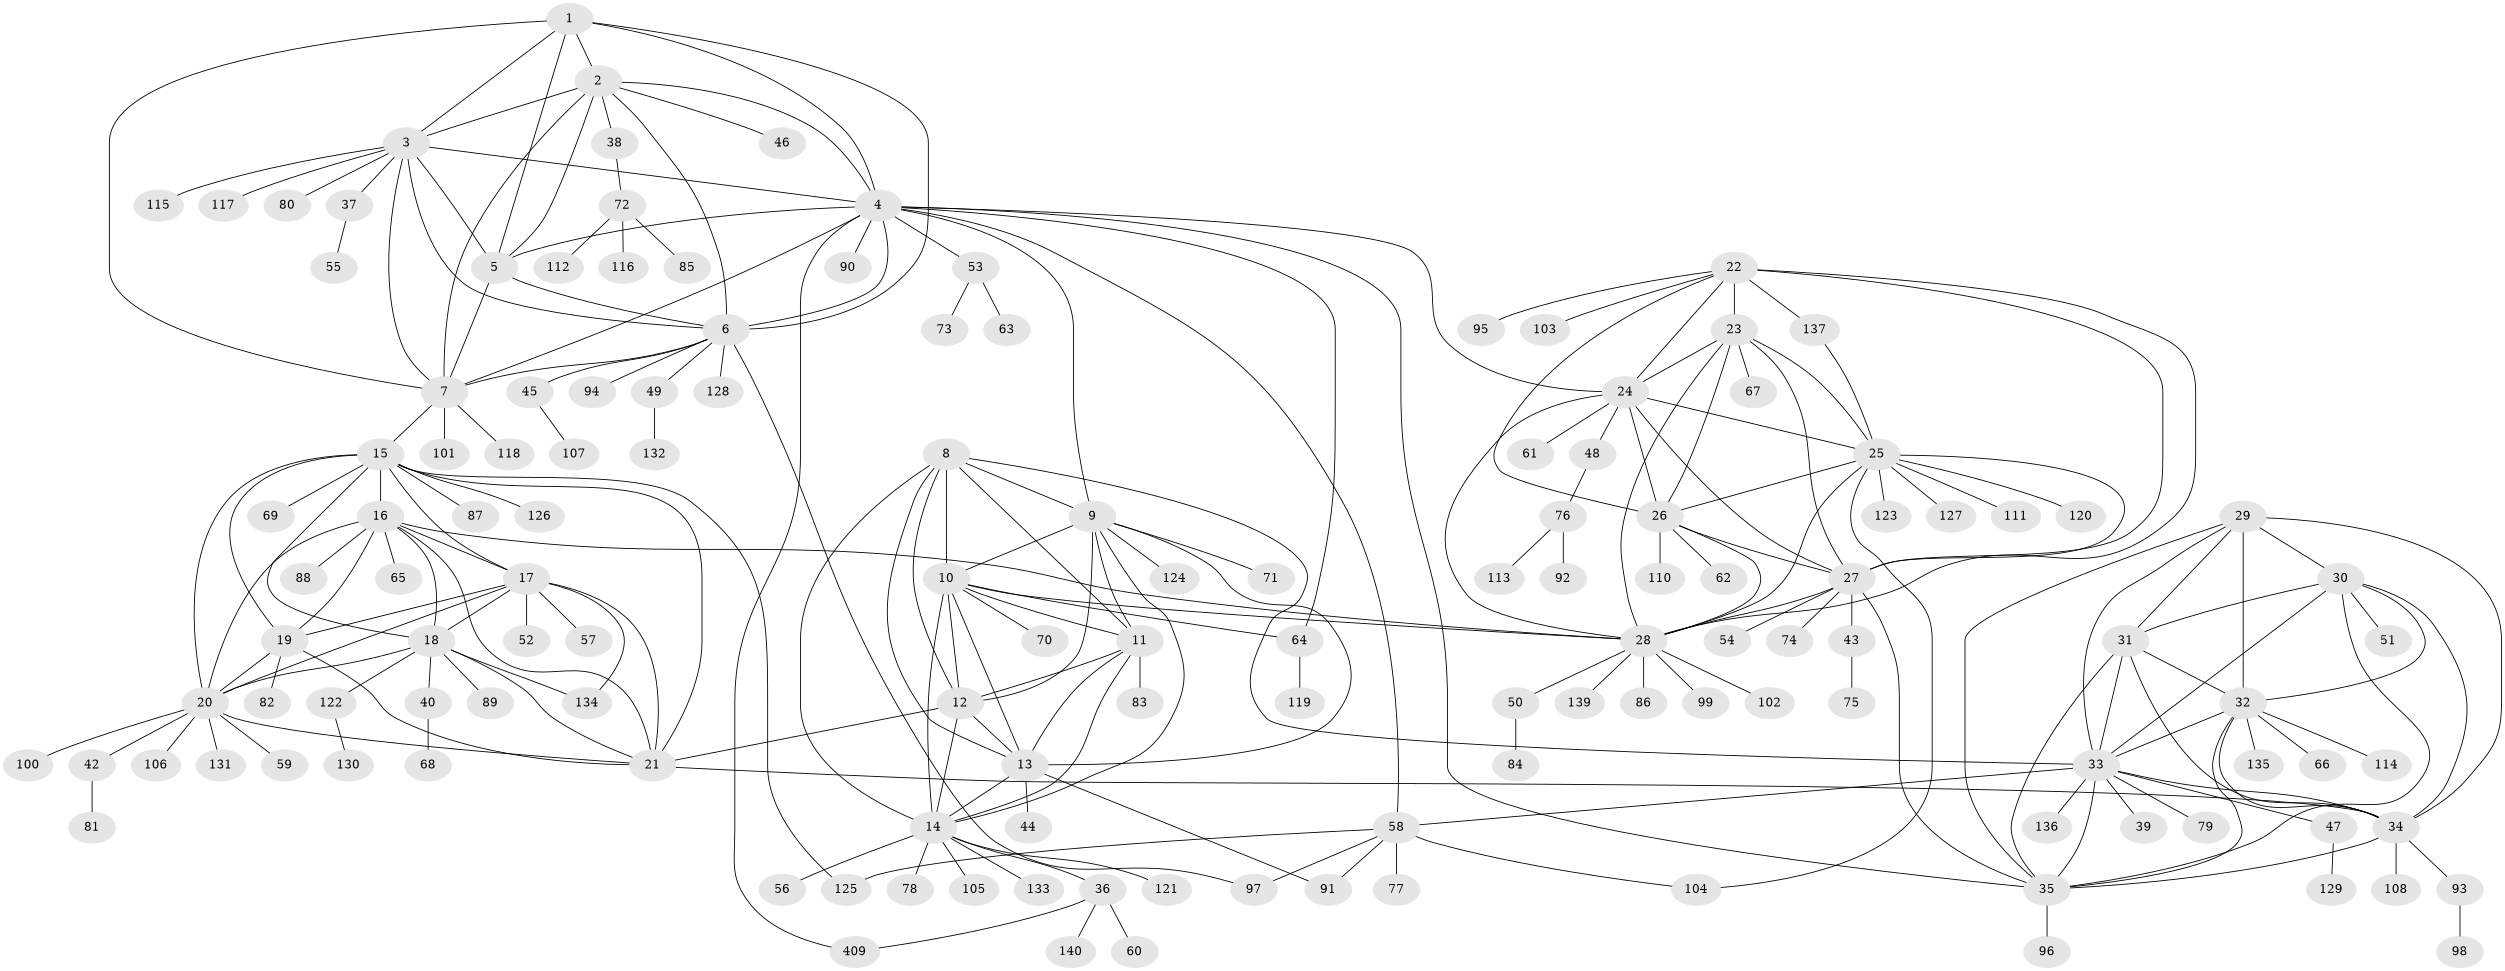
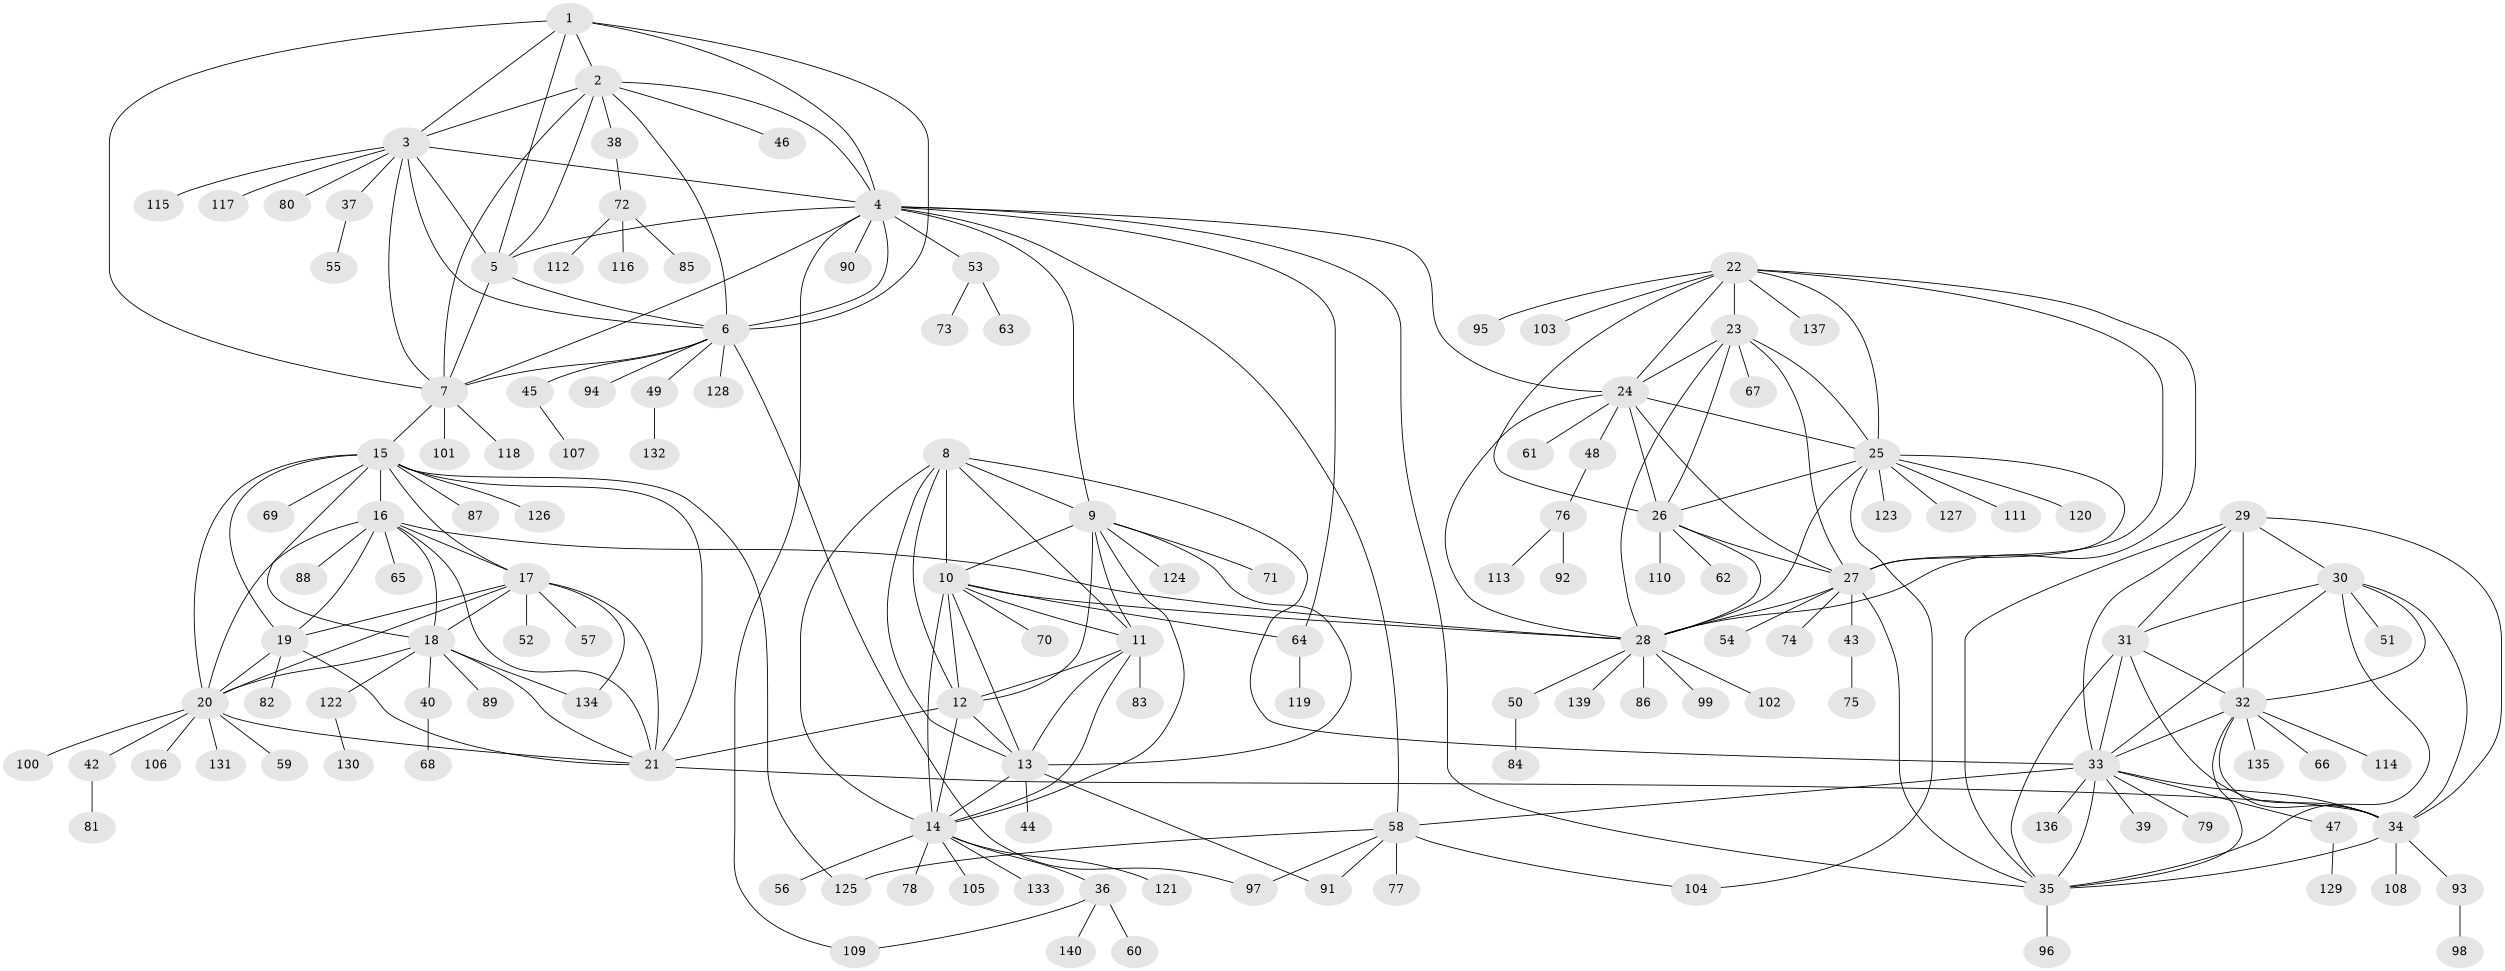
(1852, 390) -> (1856, 326)
(855, 952) -> (855, 952)
